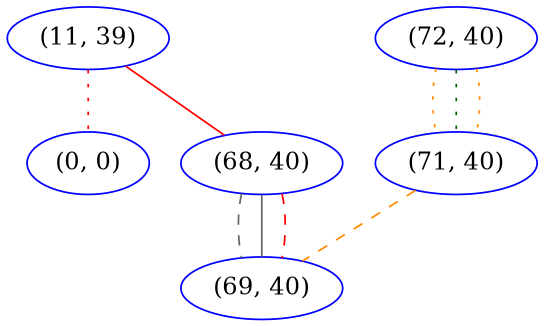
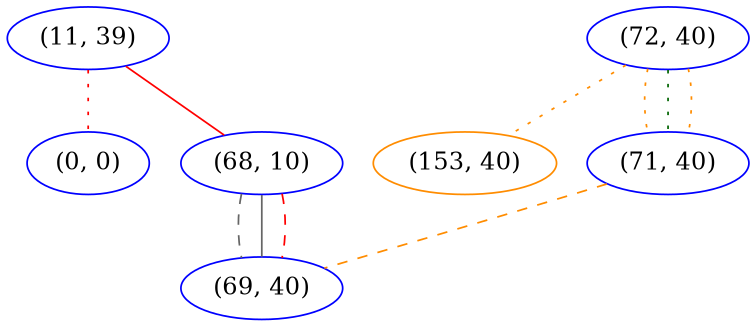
(262, 163) -> (262, 163)
none -> (465, 163)
